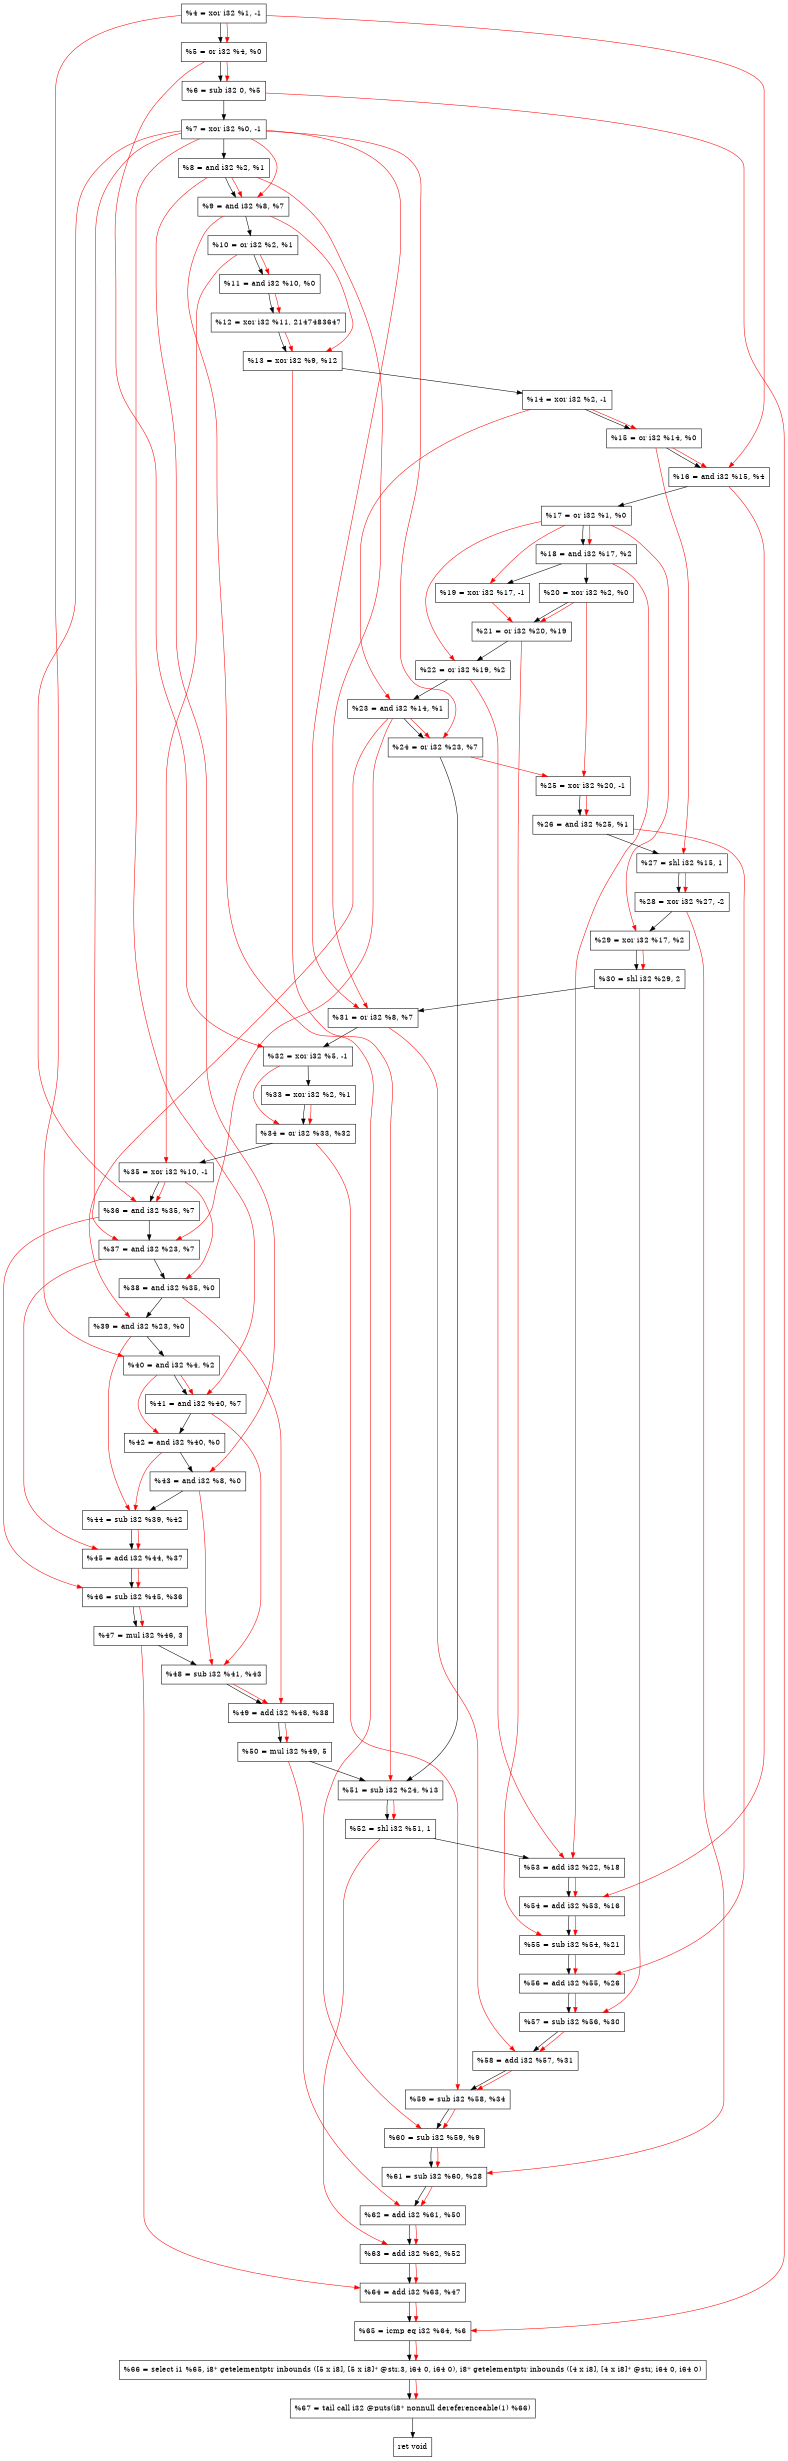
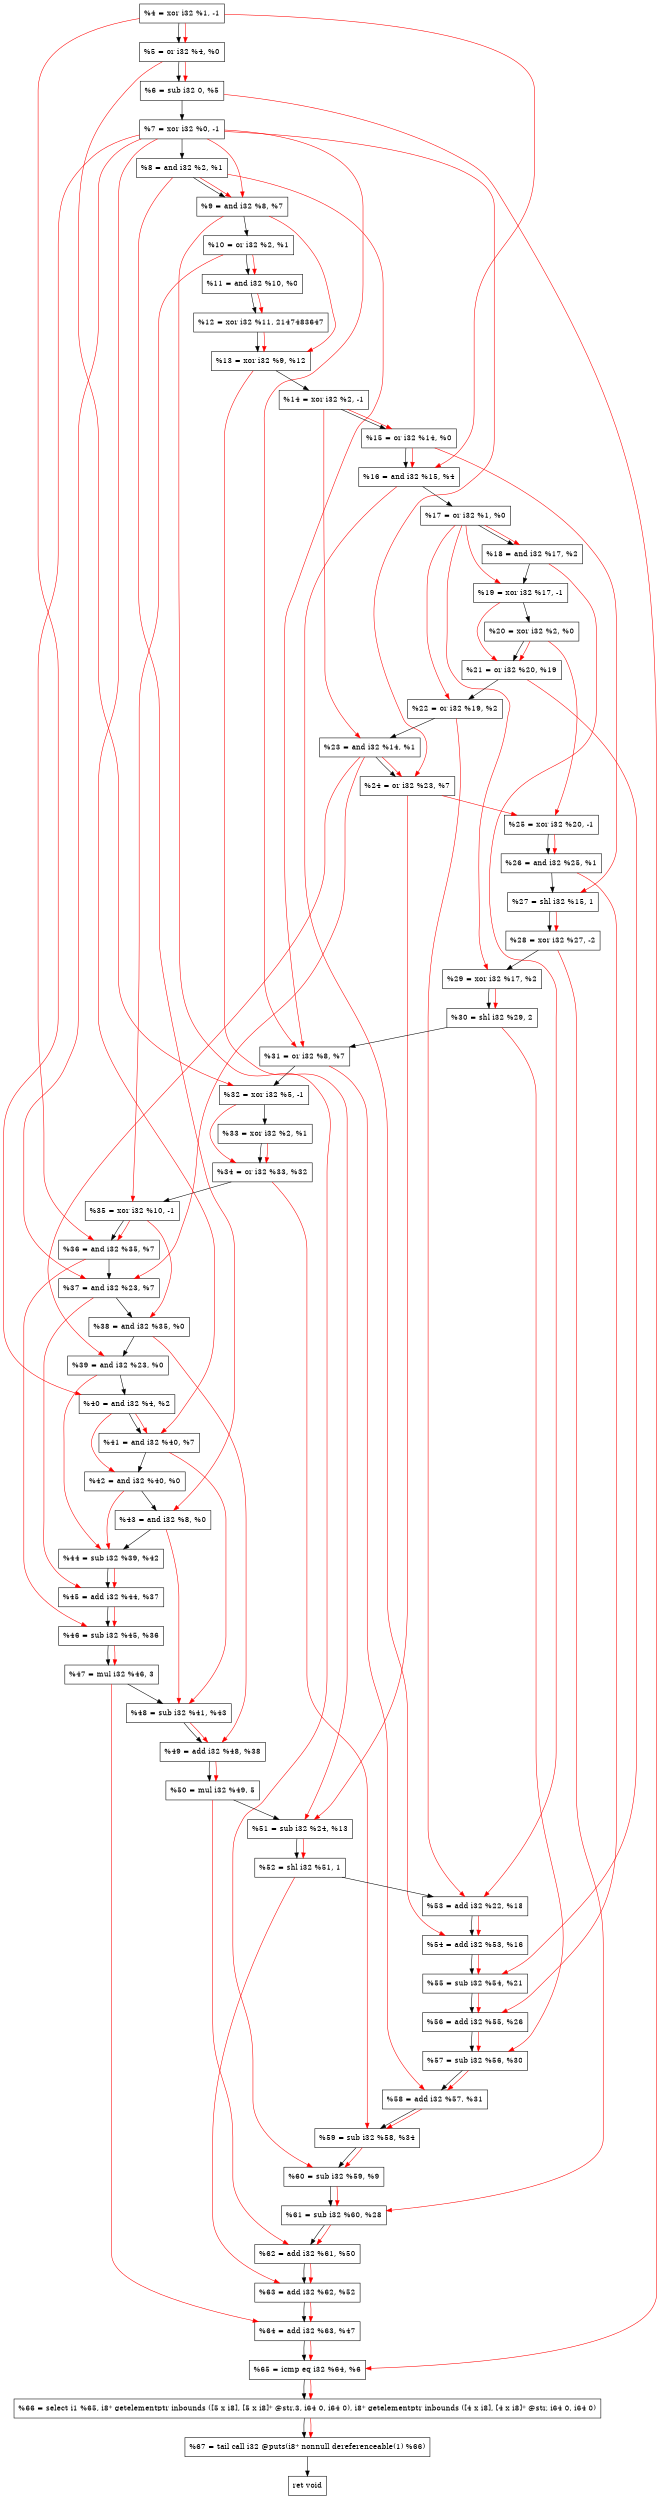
(586, 571) -> (526, 610)
(458, 1275) -> (407, 1318)
